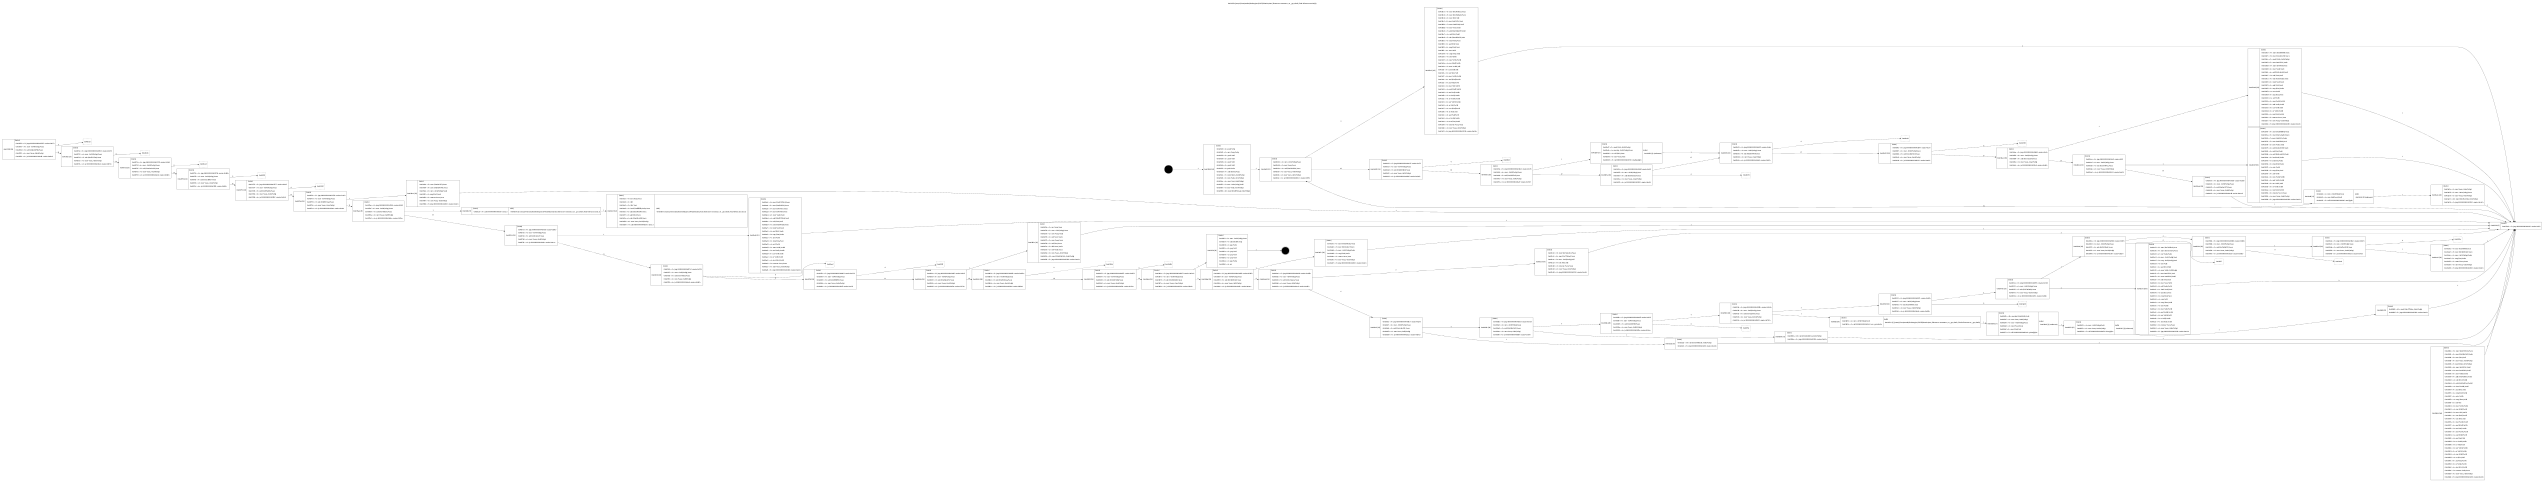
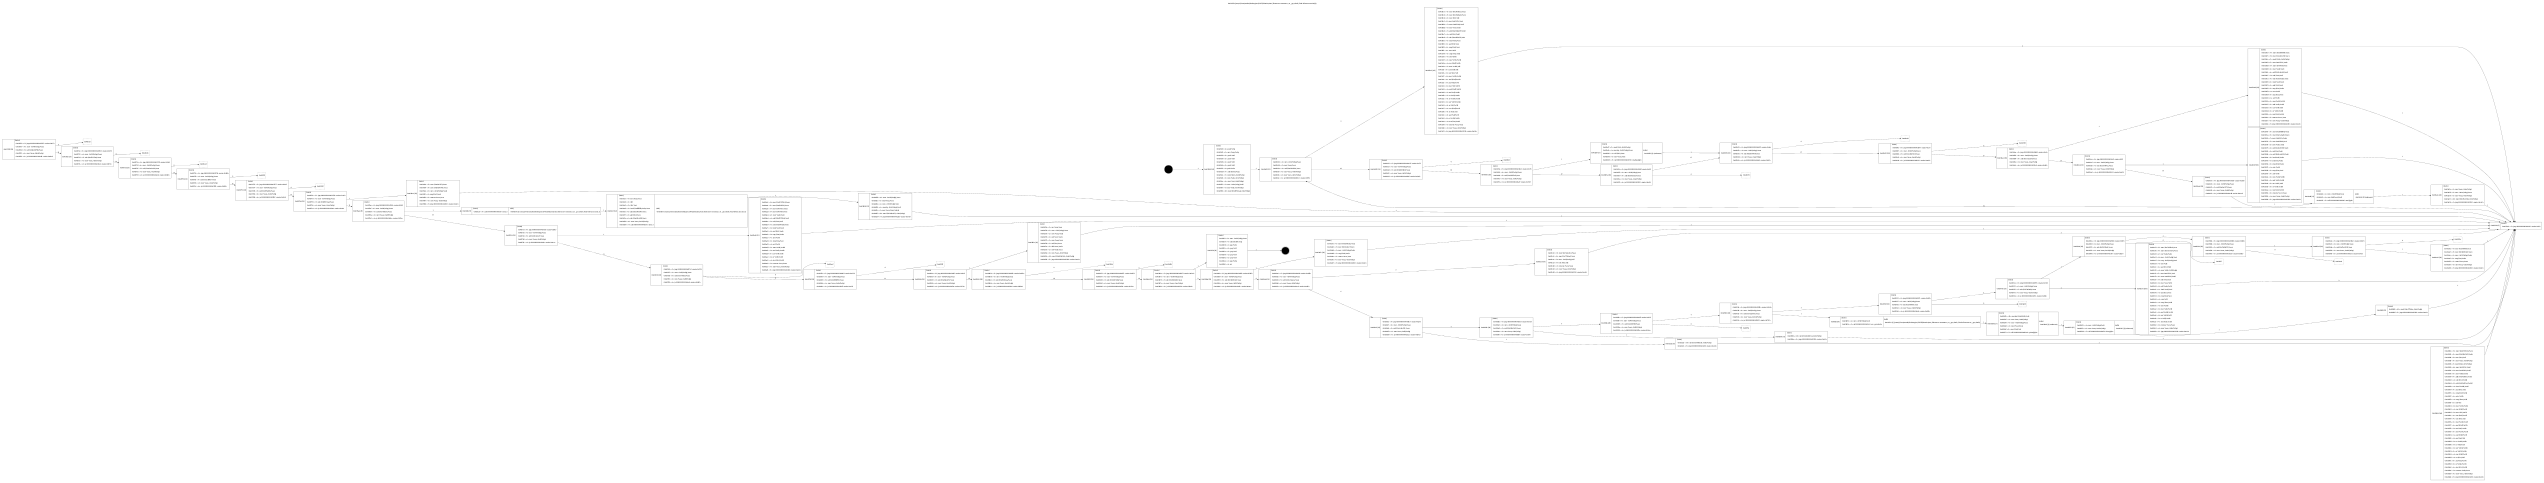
none -> (885, 206)
